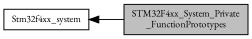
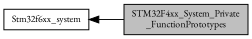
(46, 20) -> (46, 20)
